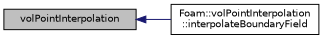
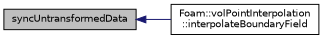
(70, 19) -> (70, 19)
